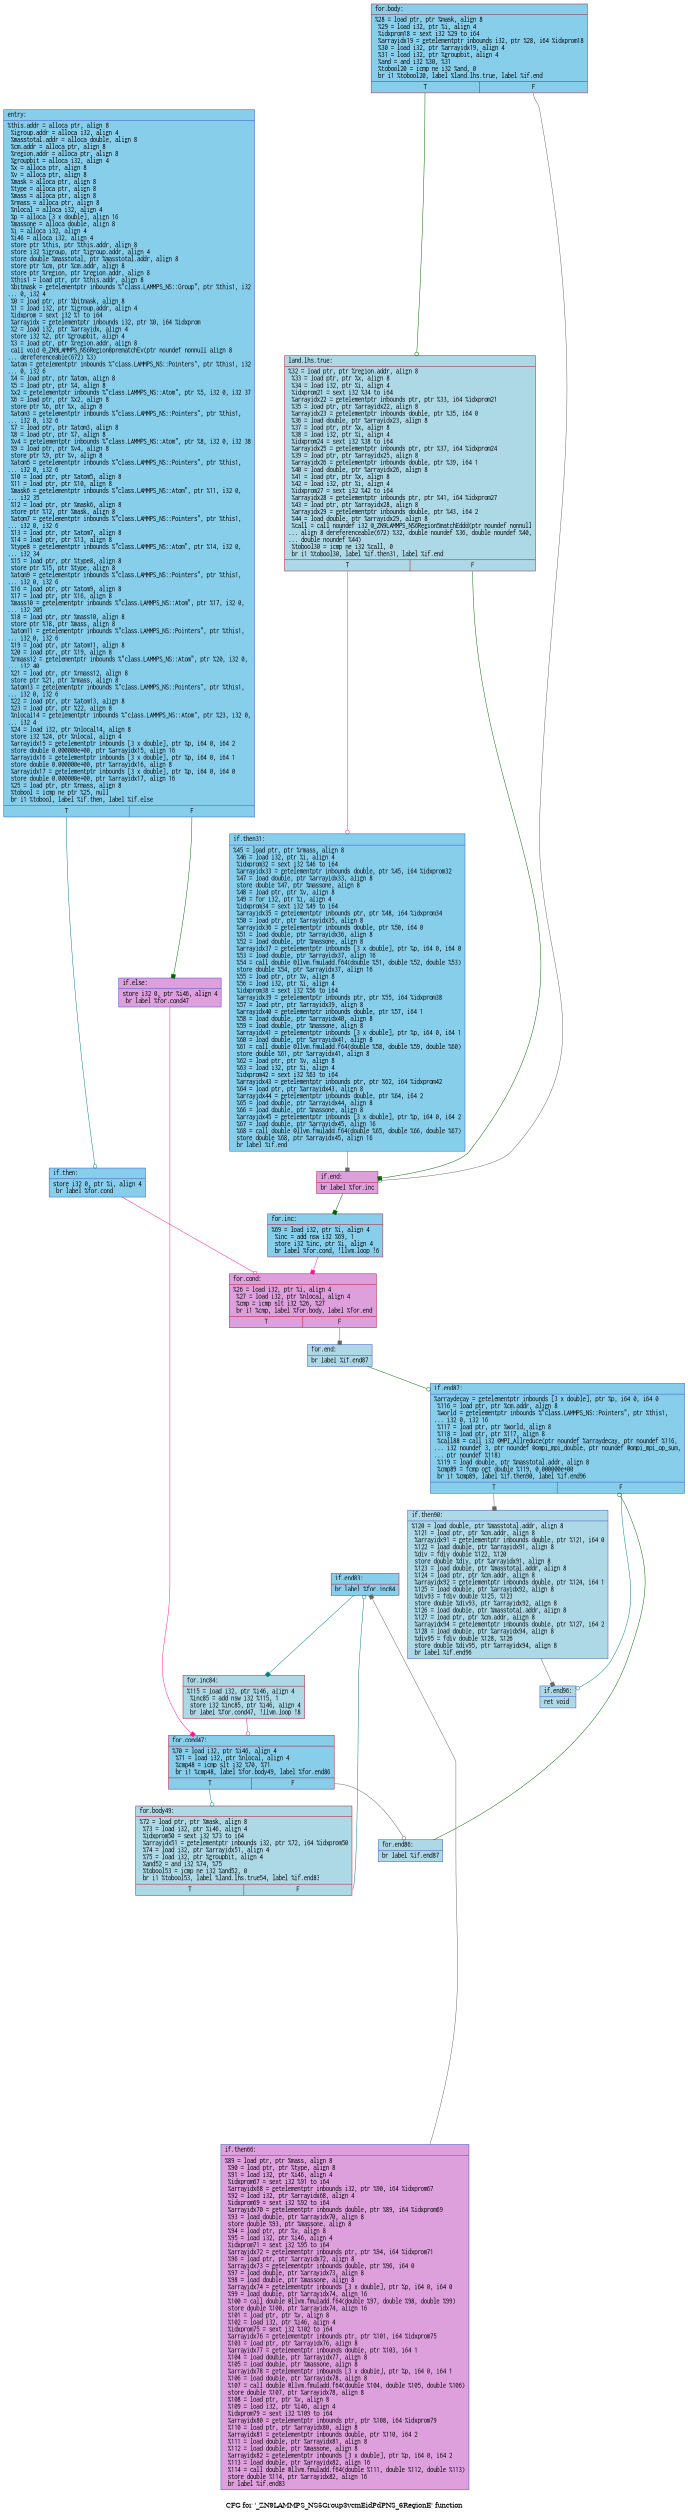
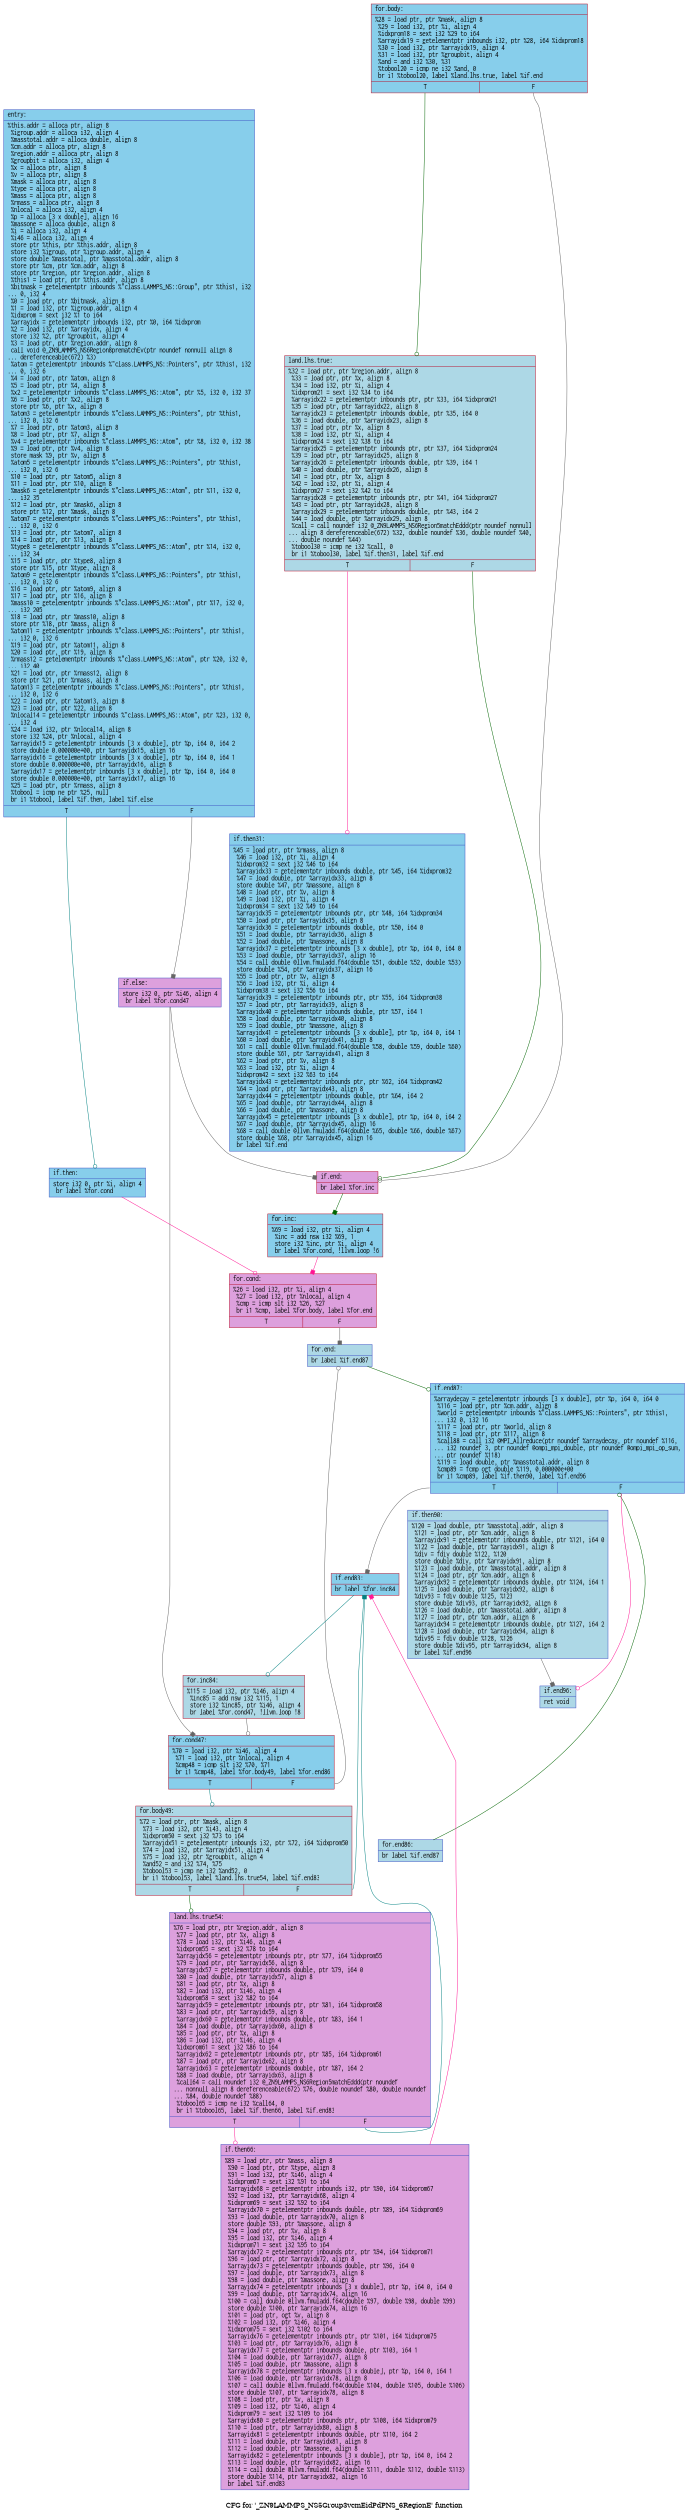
(55, 456) -> (57, 456)
(186, 896) -> (186, 896)
(282, 900) -> (284, 900)
(535, 913) -> (535, 913)
(347, 1159) -> (204, 1125)
(170, 1374) -> (170, 1374)
(494, 1500) -> (387, 1518)
(631, 1599) -> (631, 1599)
(312, 1634) -> (312, 1634)
(247, 1725) -> (247, 1725)
(375, 1802) -> (325, 1580)
(193, 1829) -> (193, 1829)
(456, 1863) -> (456, 1863)
none -> (300, 2020)
(277, 2315) -> (277, 2315)
